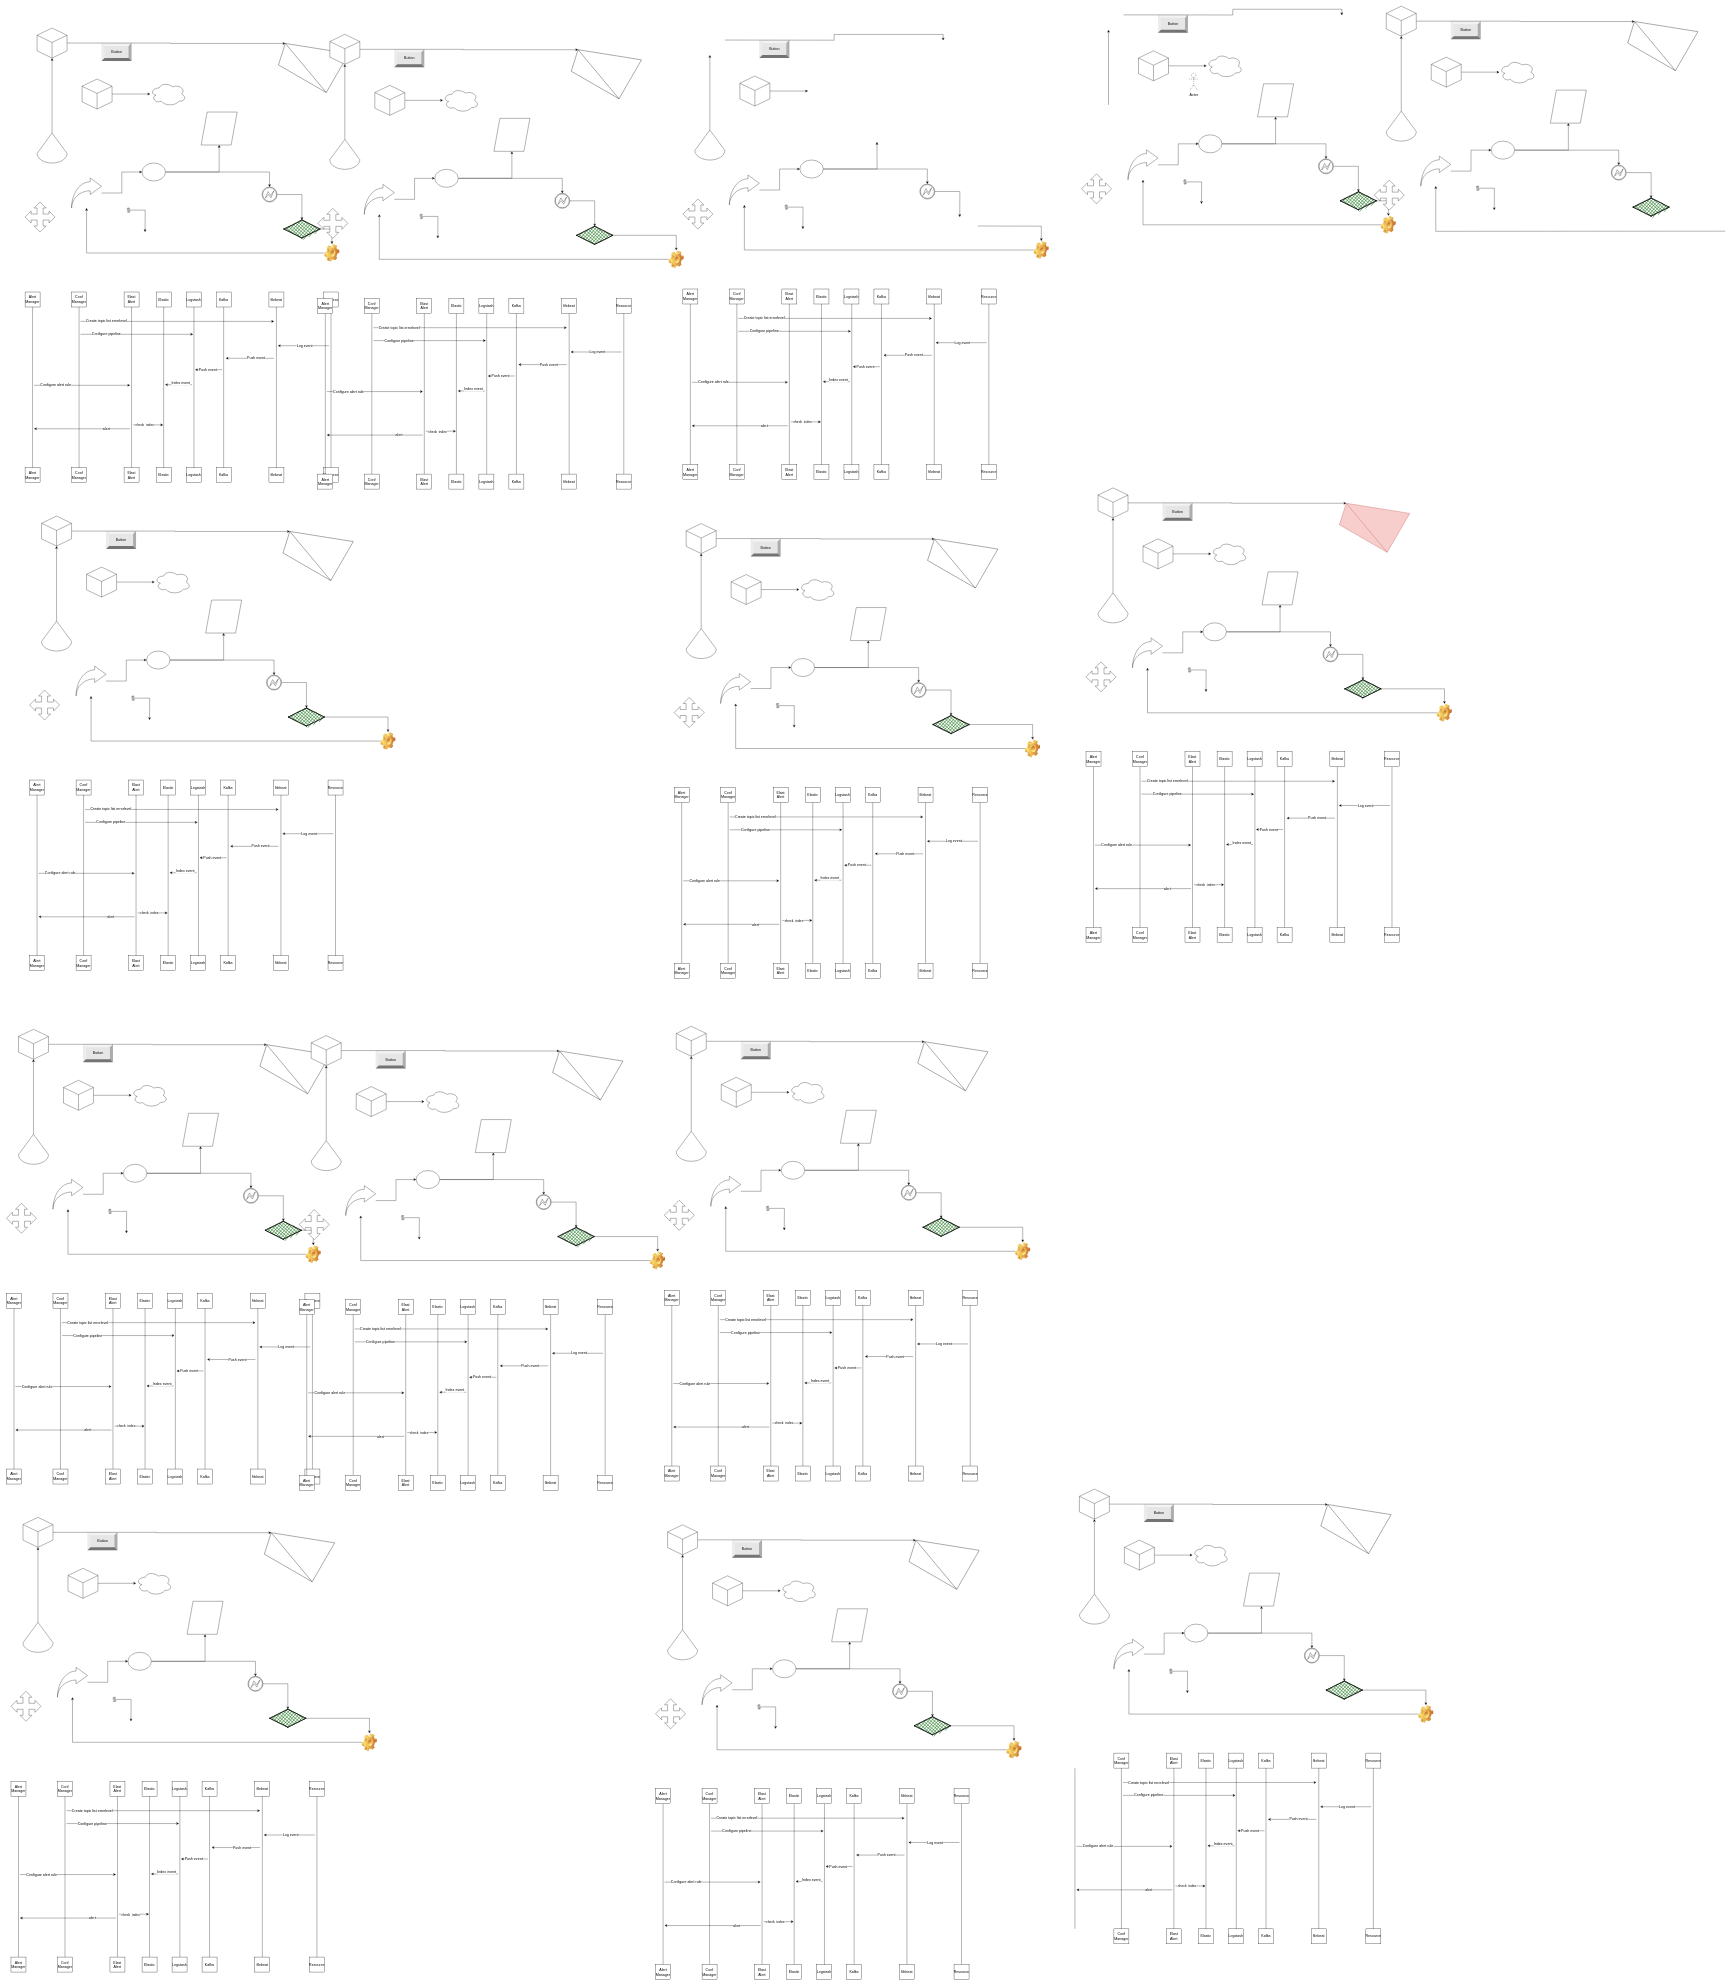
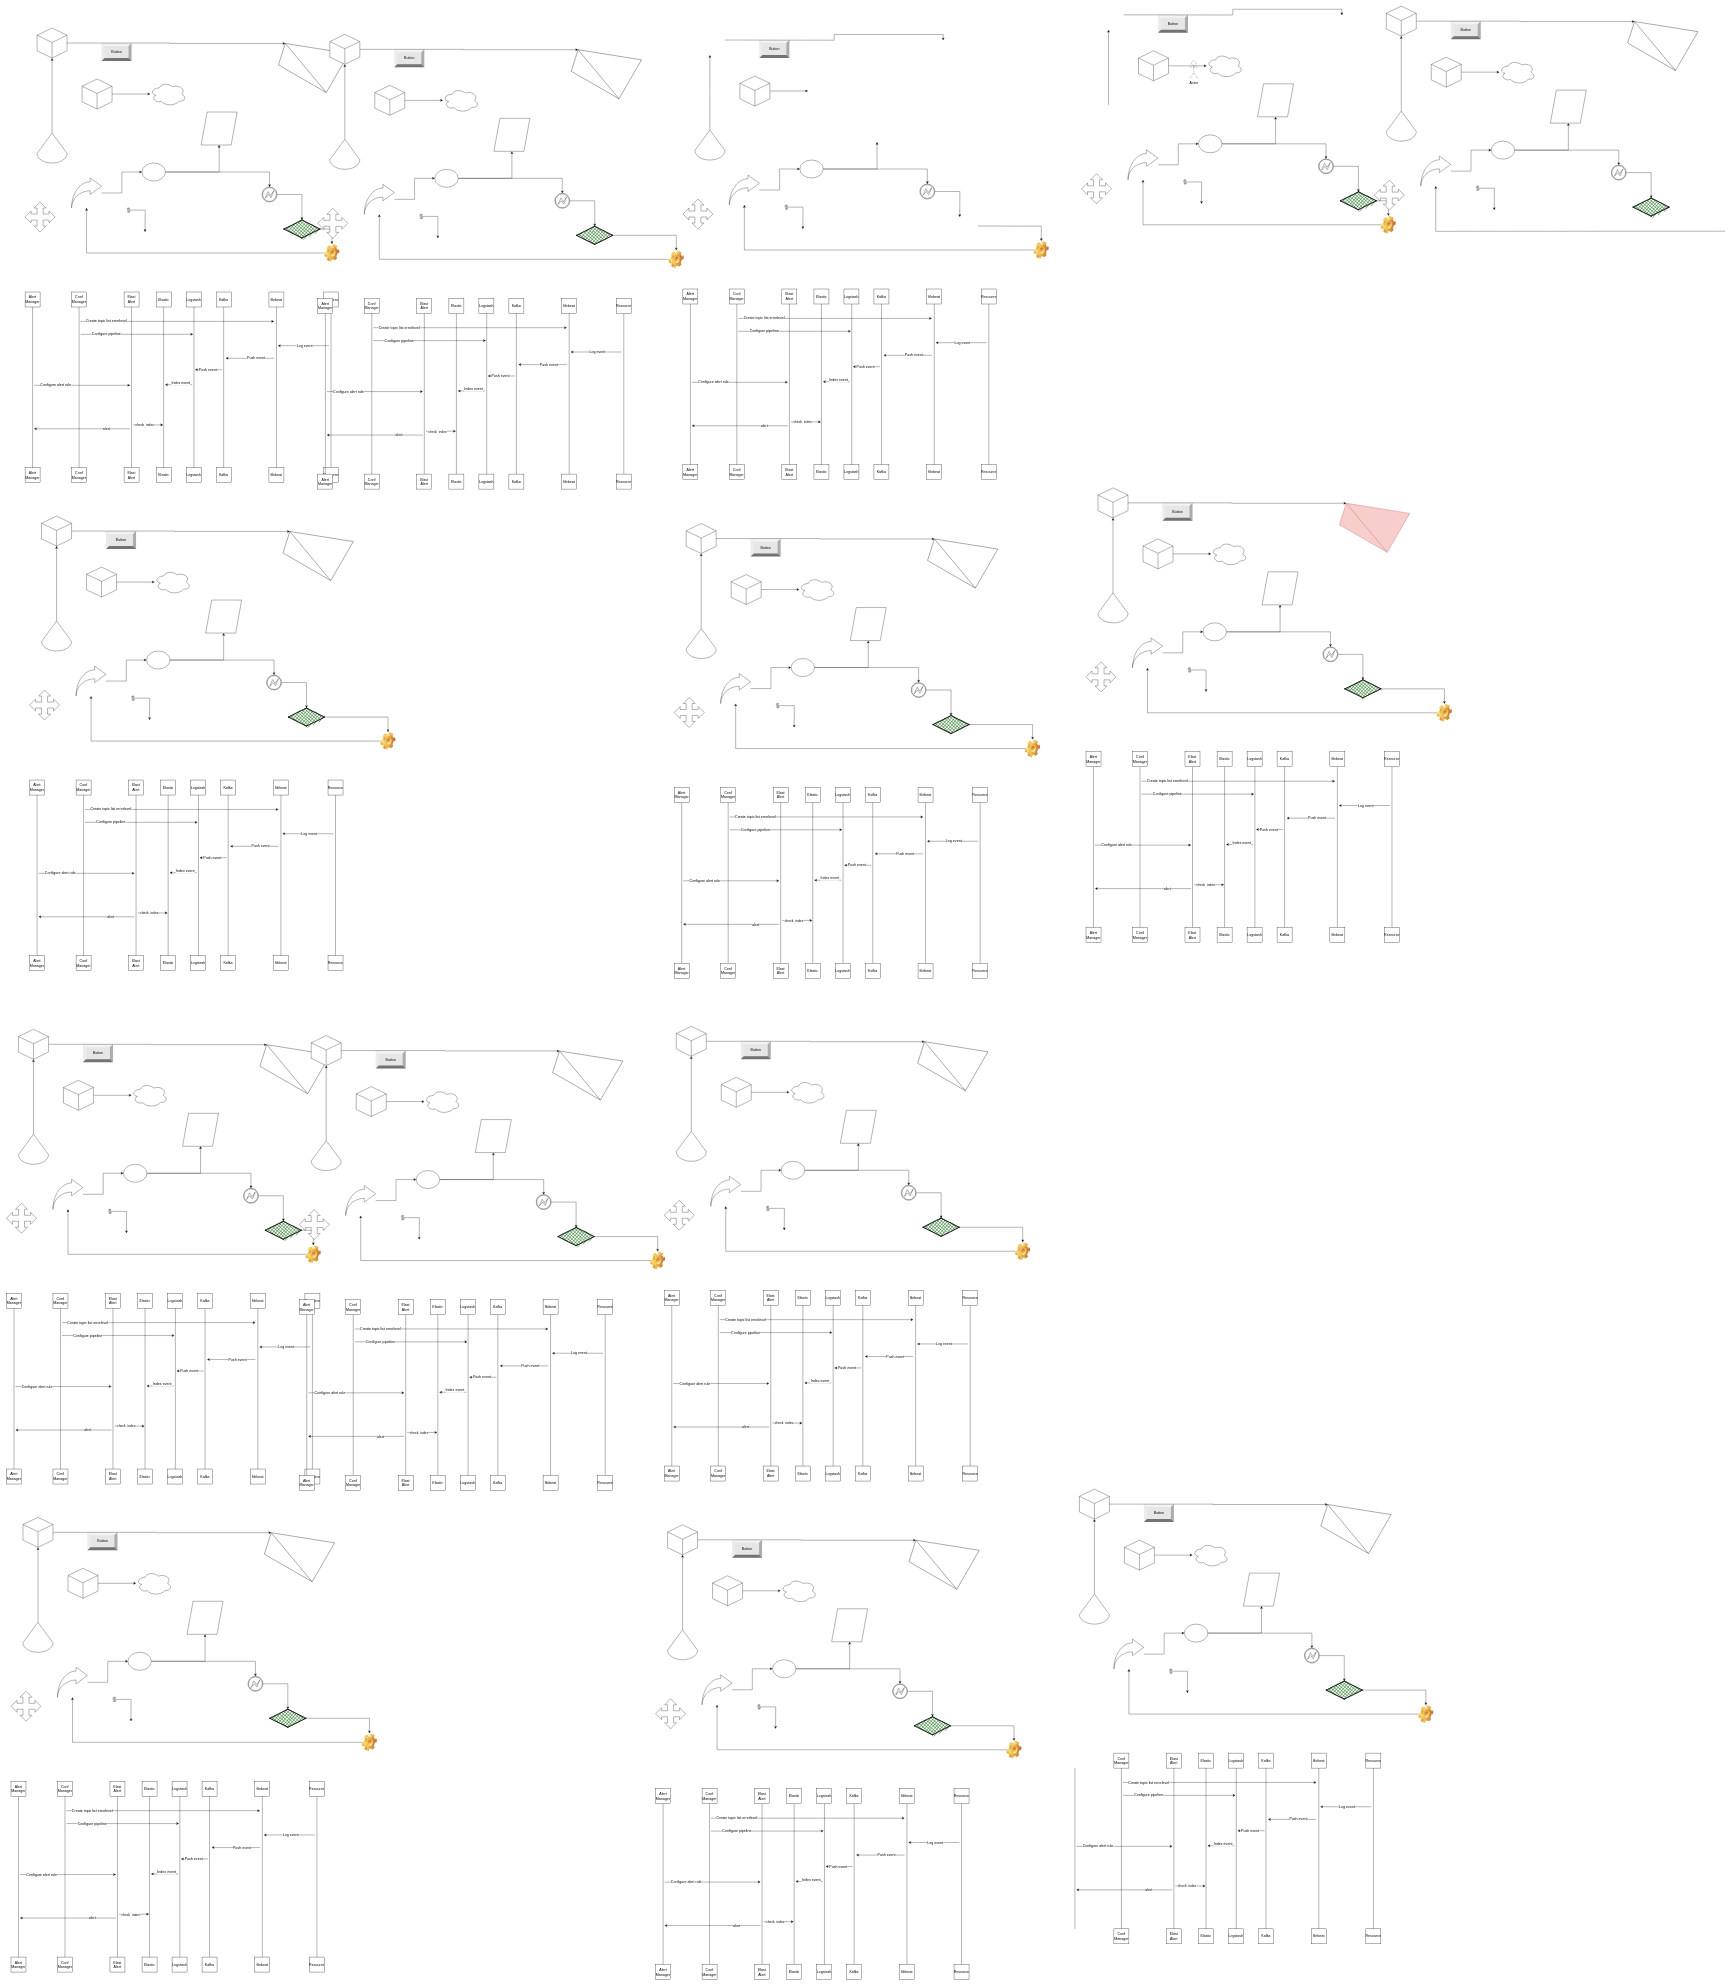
(1194, 82) -> (1194, 70)
